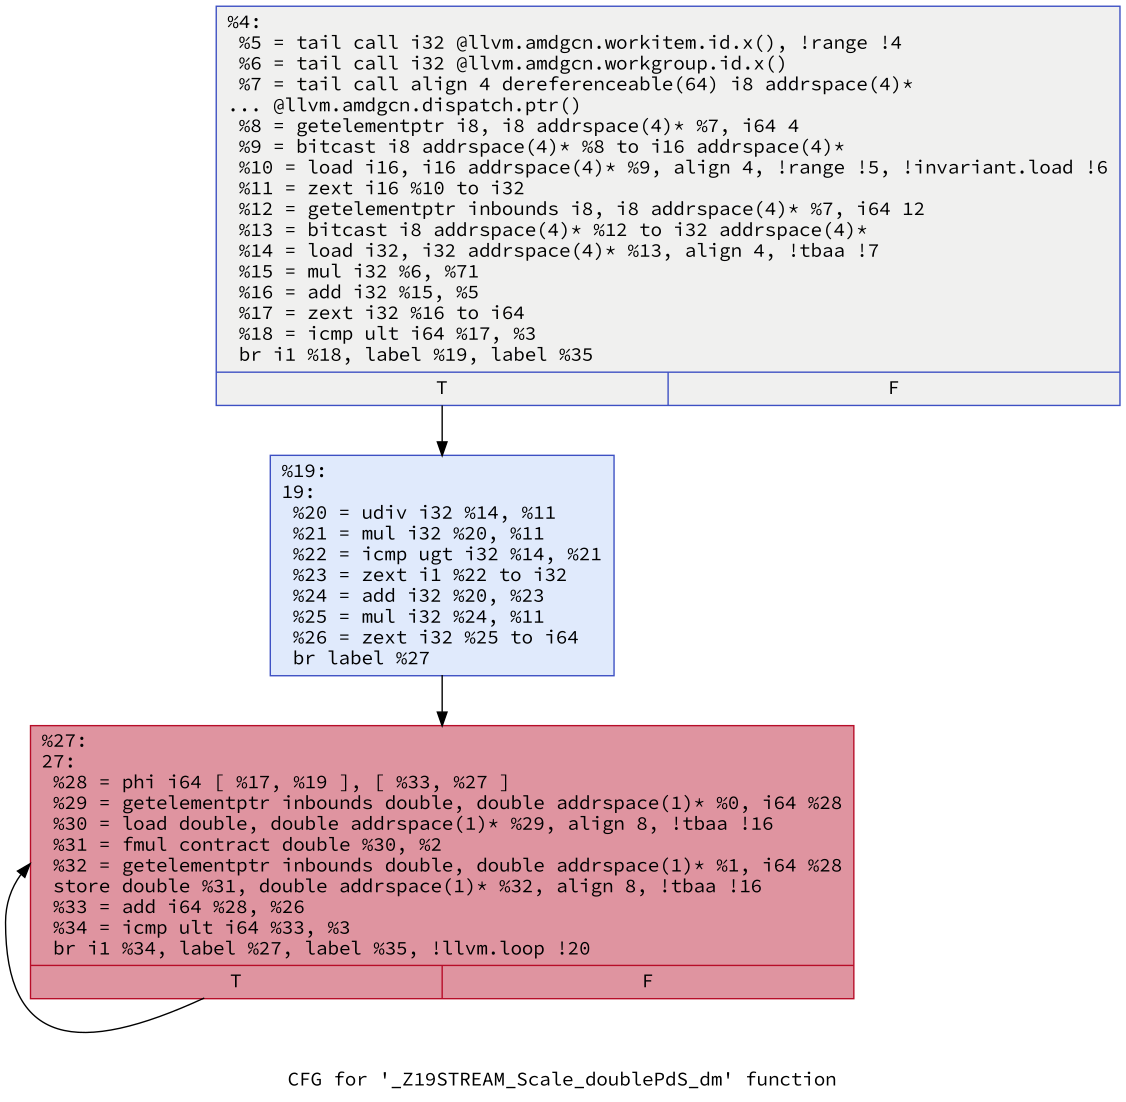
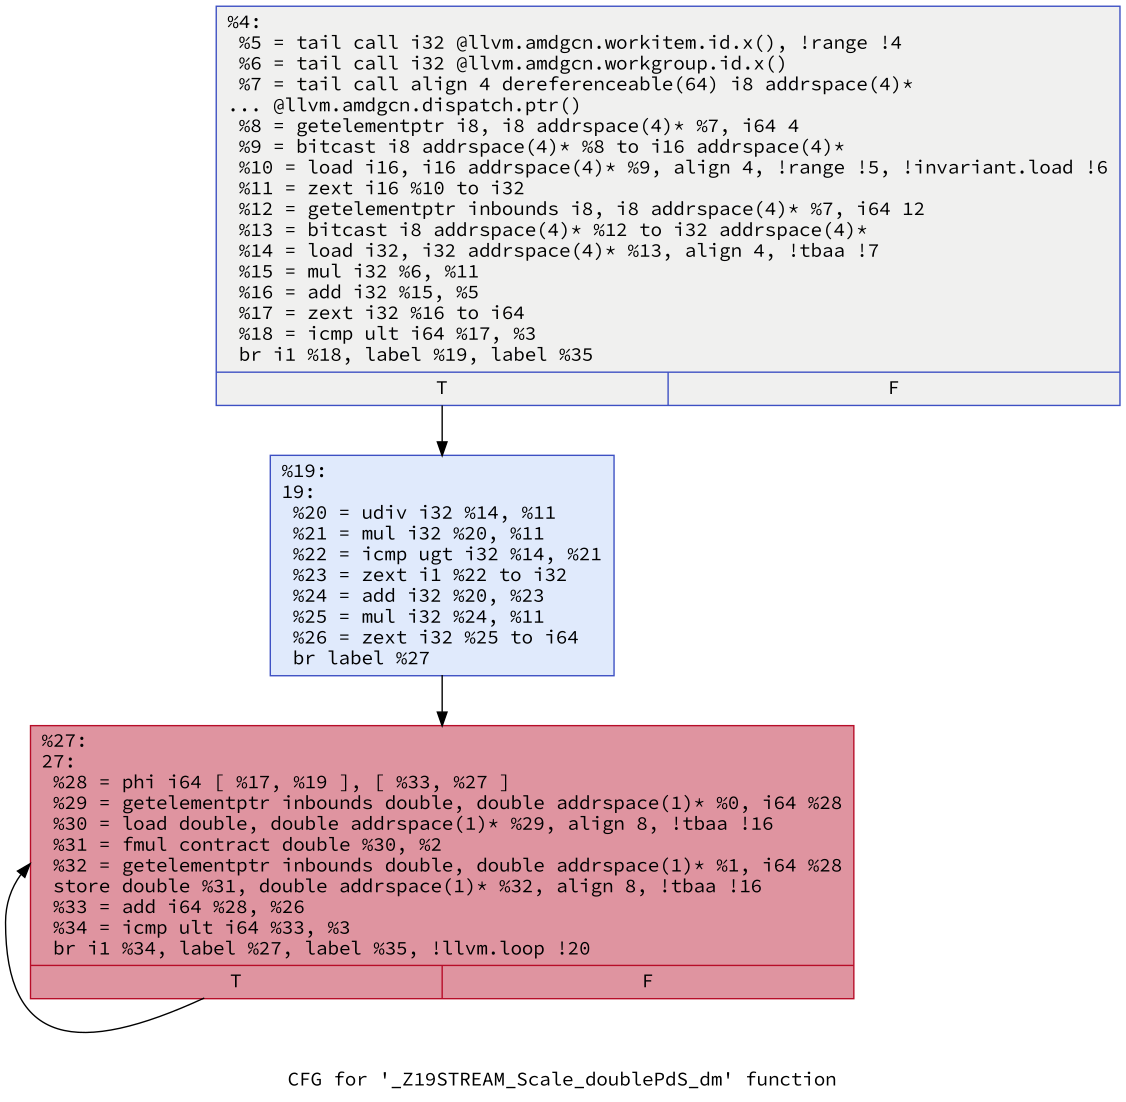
(353, 272) -> (353, 272)
